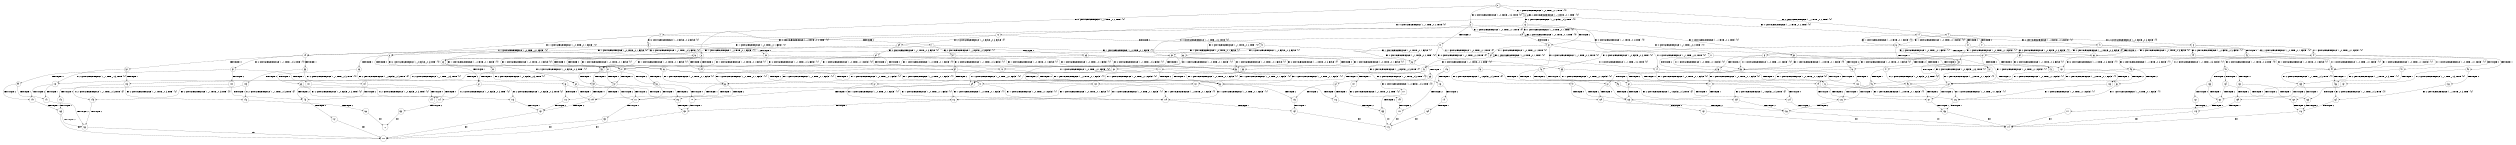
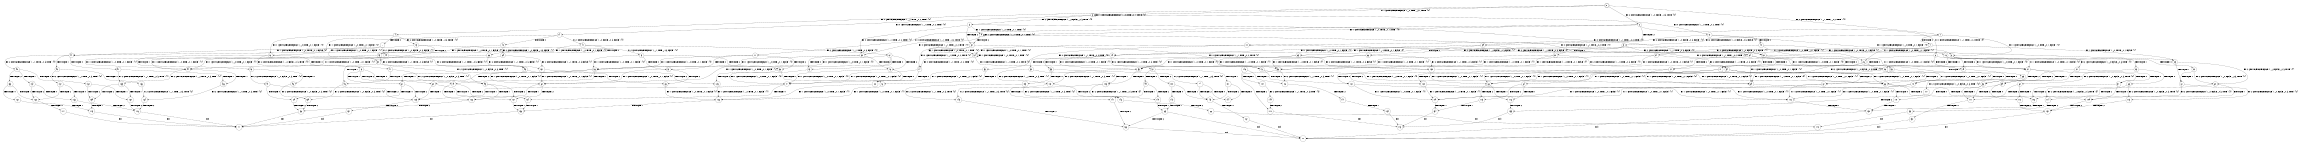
(1956, 51) -> (152, 57)
(802, 87) -> none
(534, 106) -> (2099, 106)
